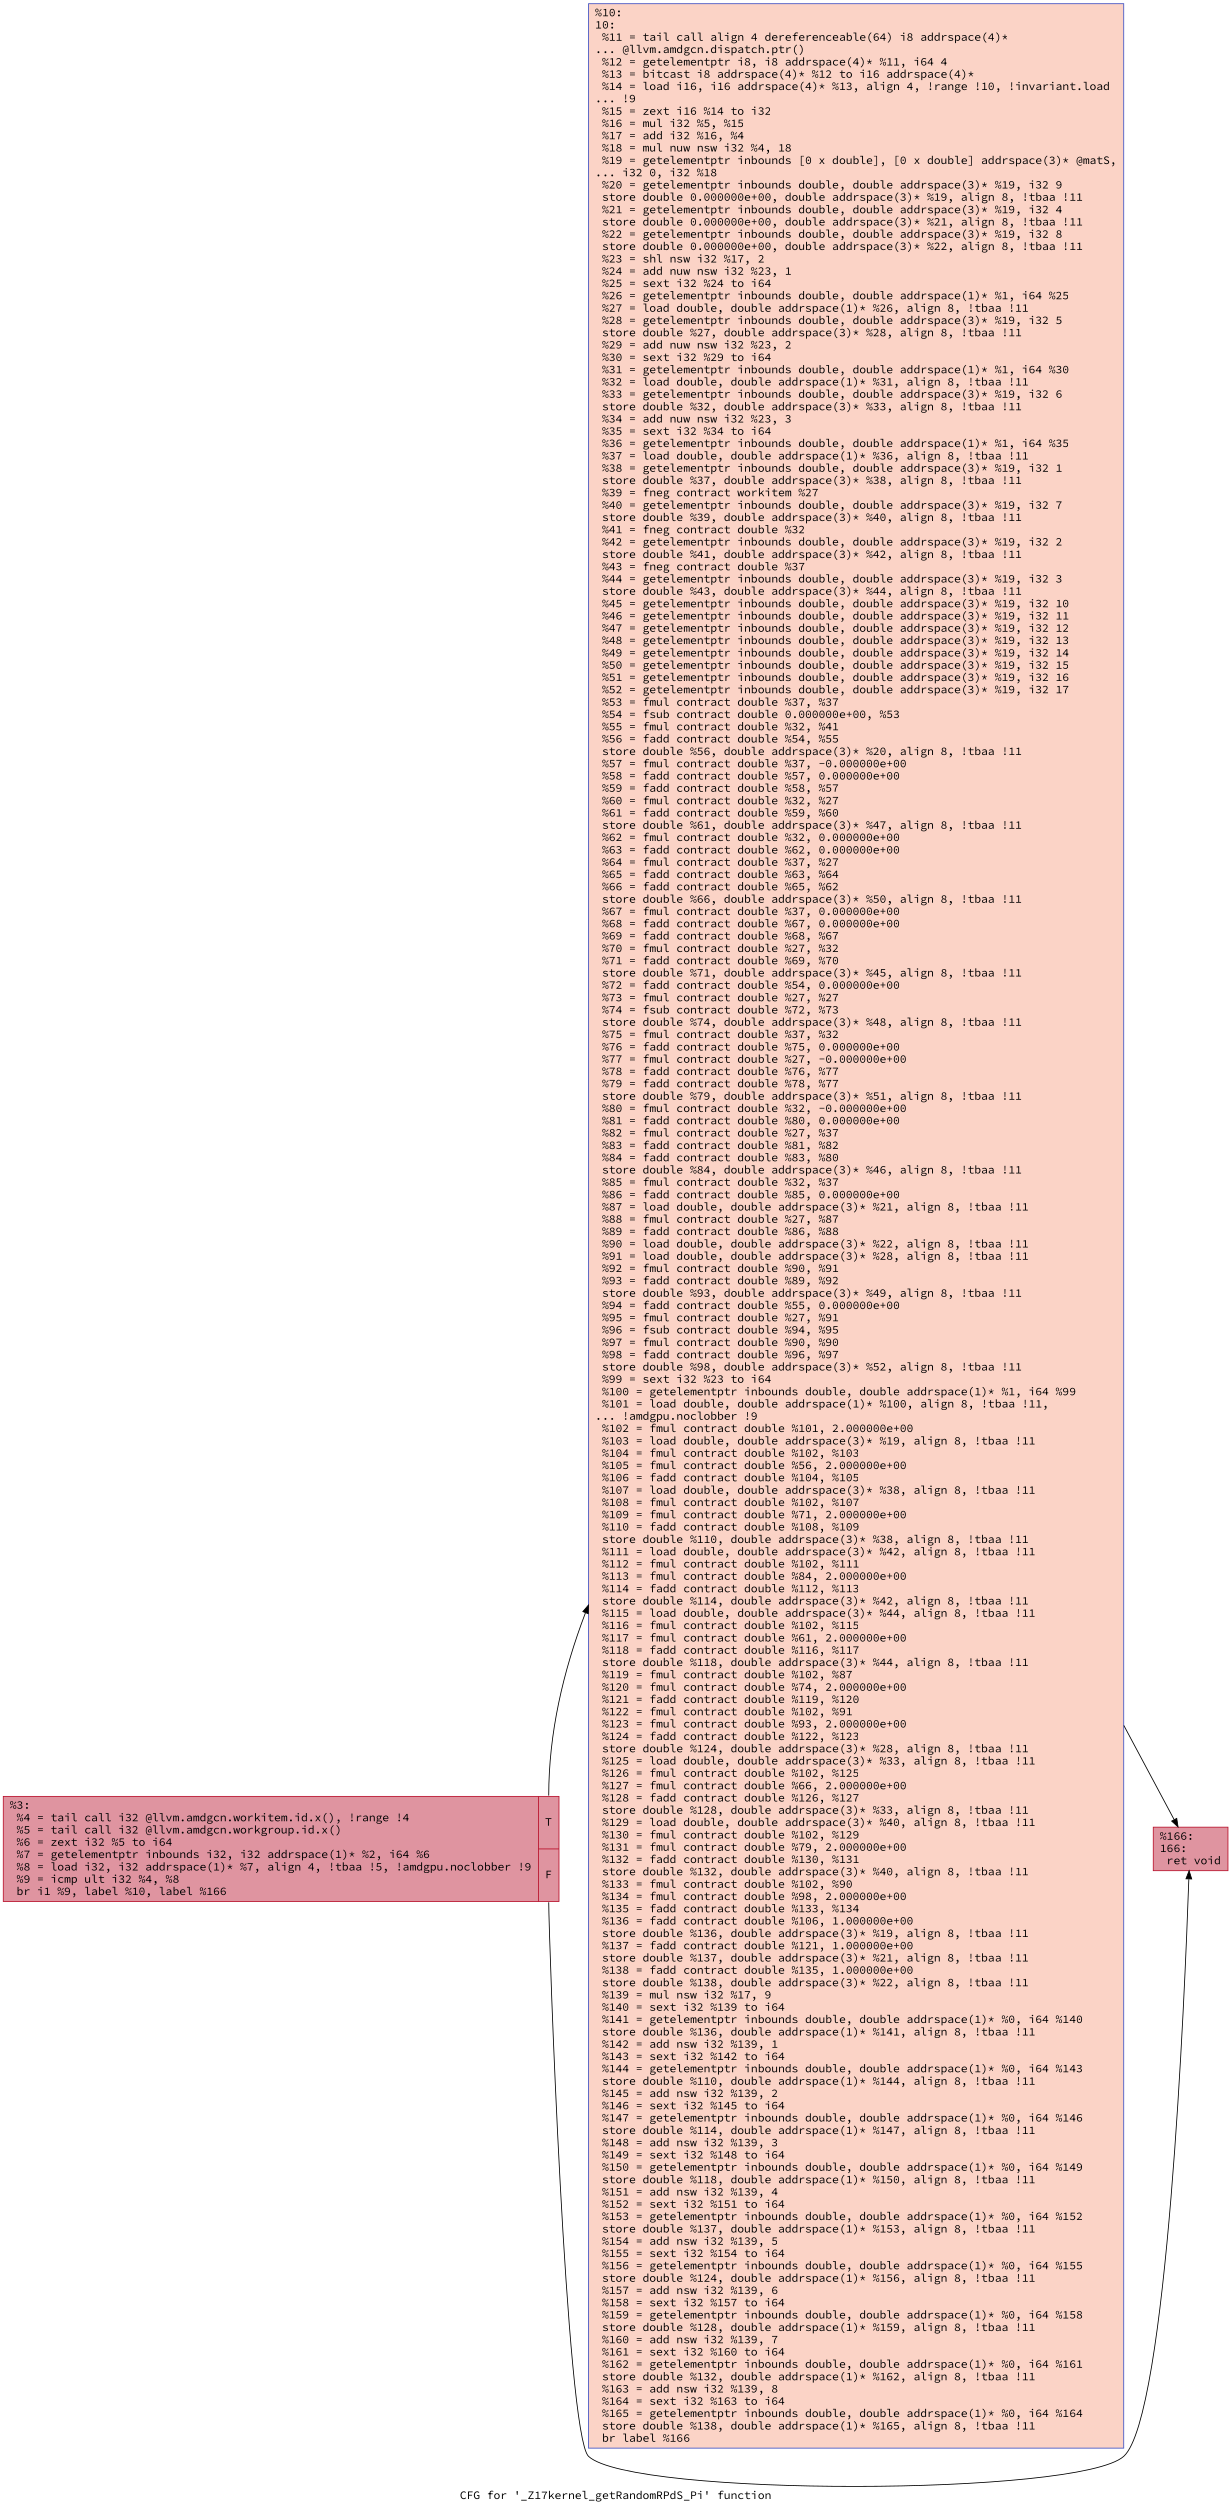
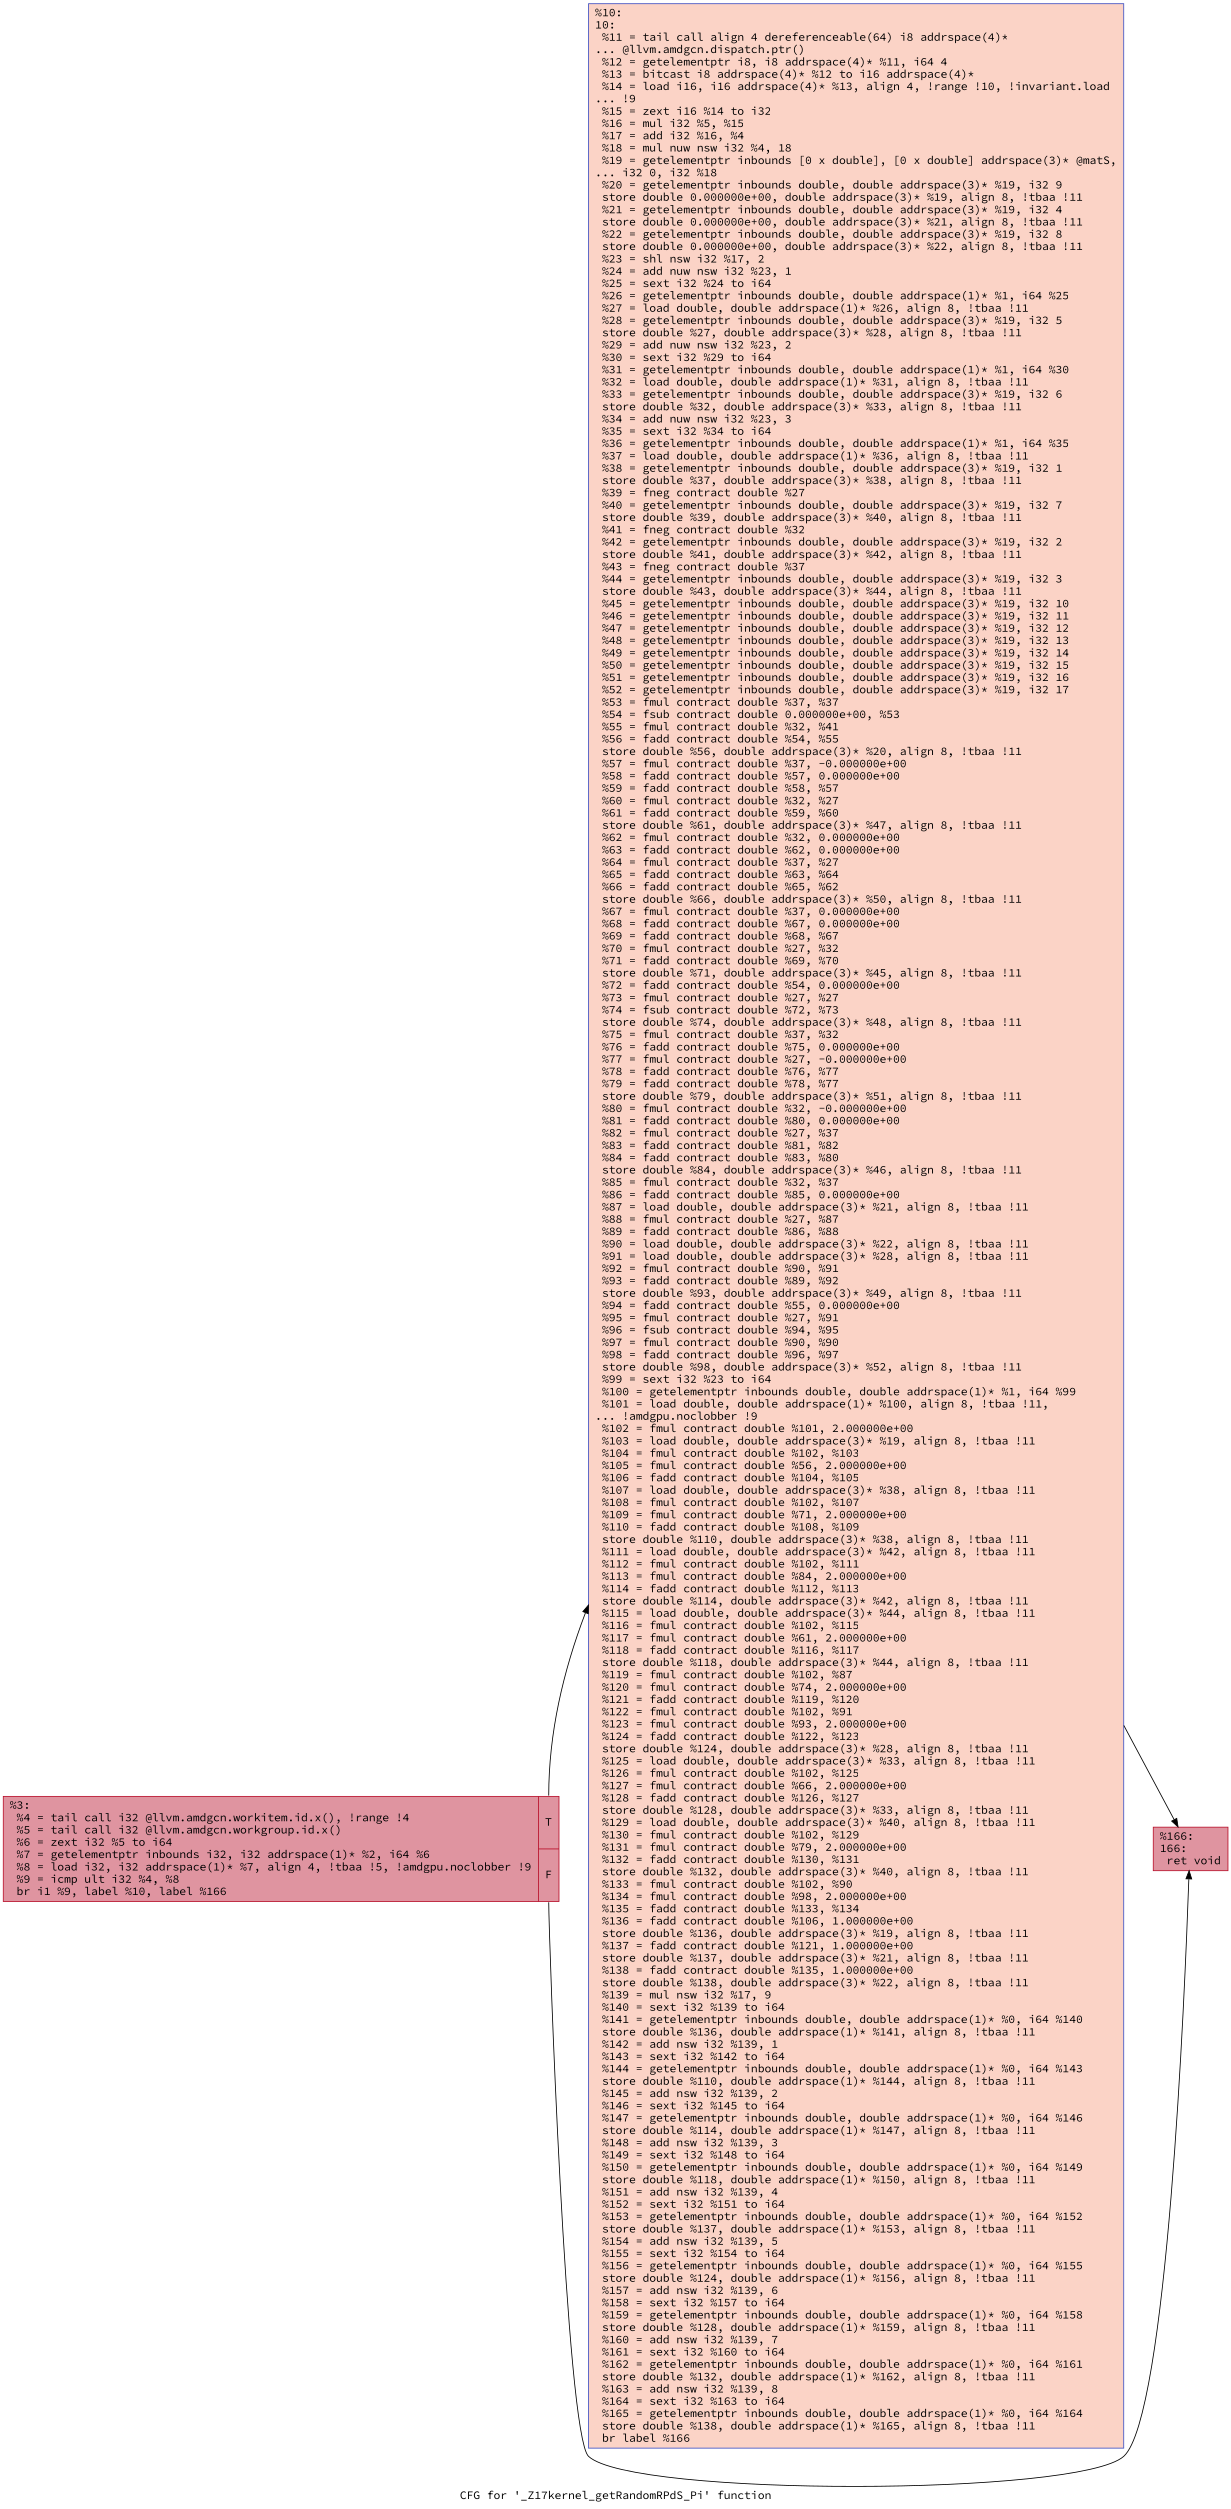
(707, 493) -> (700, 493)
